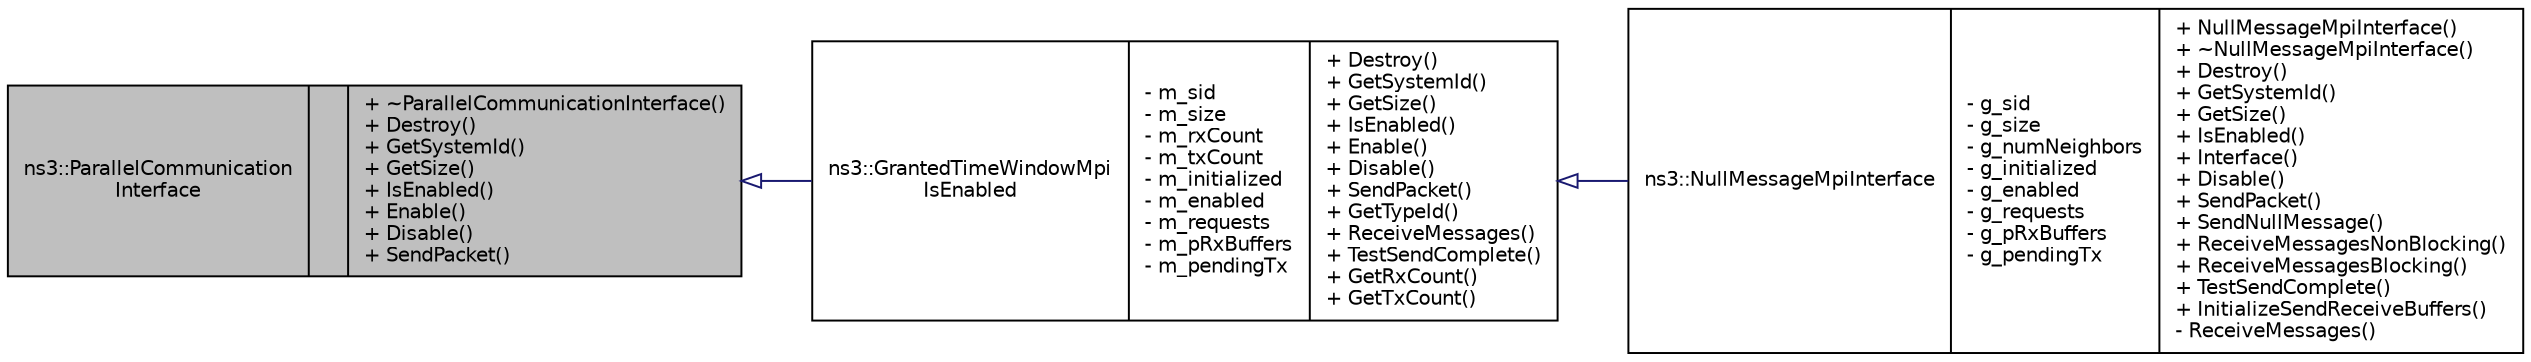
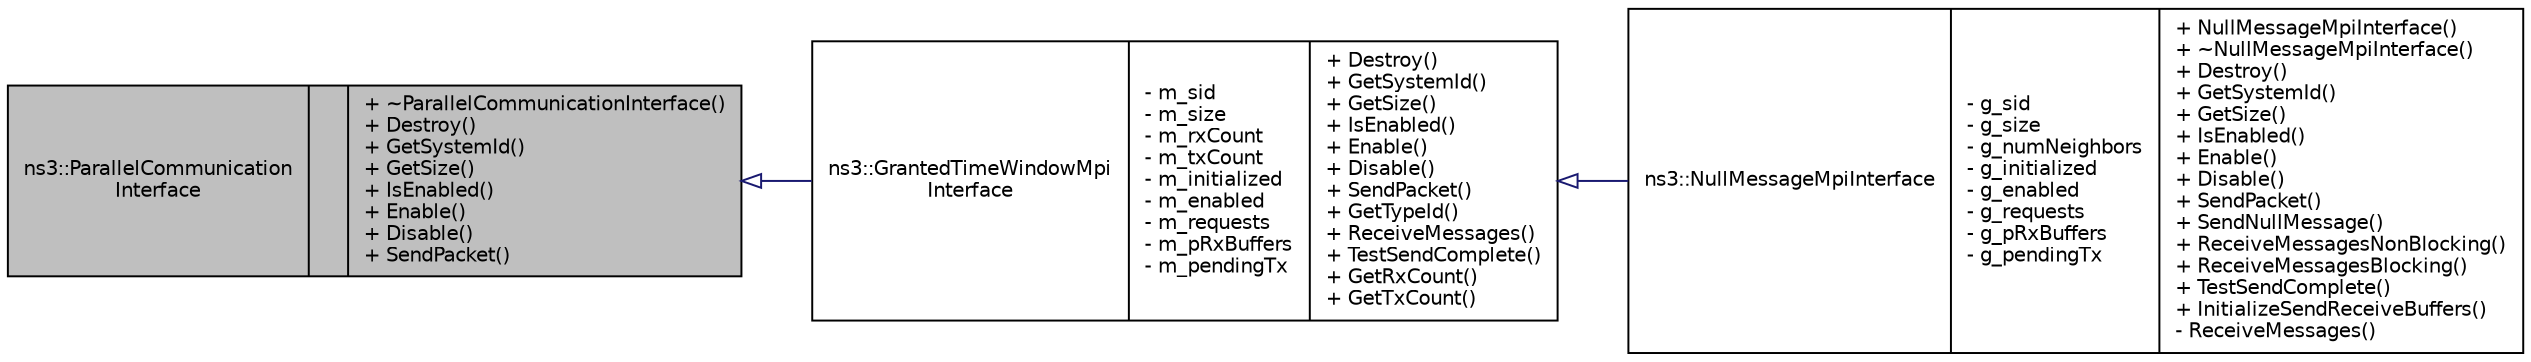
(2237, 158) -> (2226, 158)
(971, 191) -> (971, 191)
